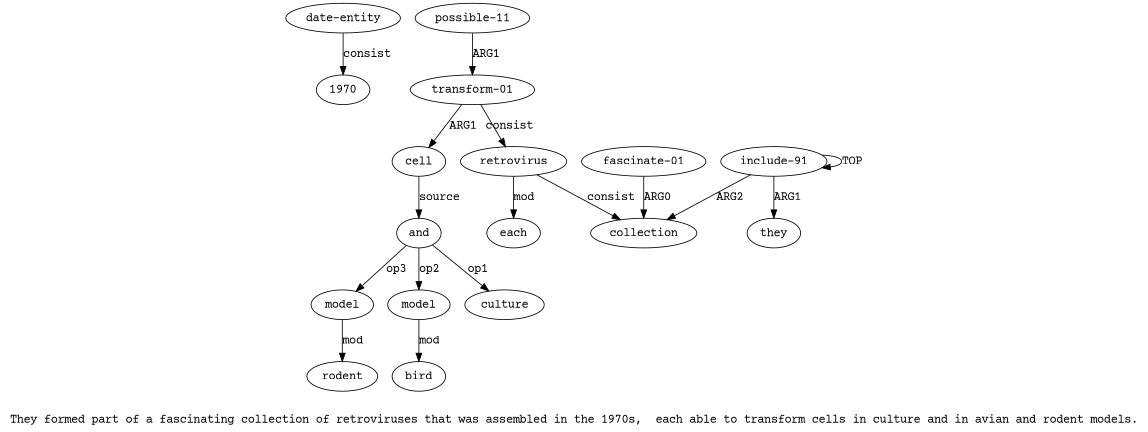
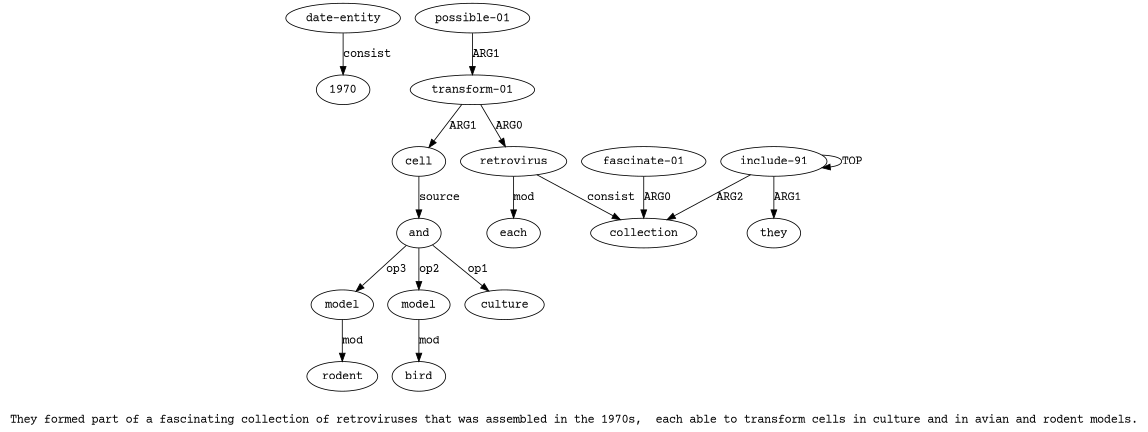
(472, 18) -> (472, 18)
(509, 126) -> (509, 126)
